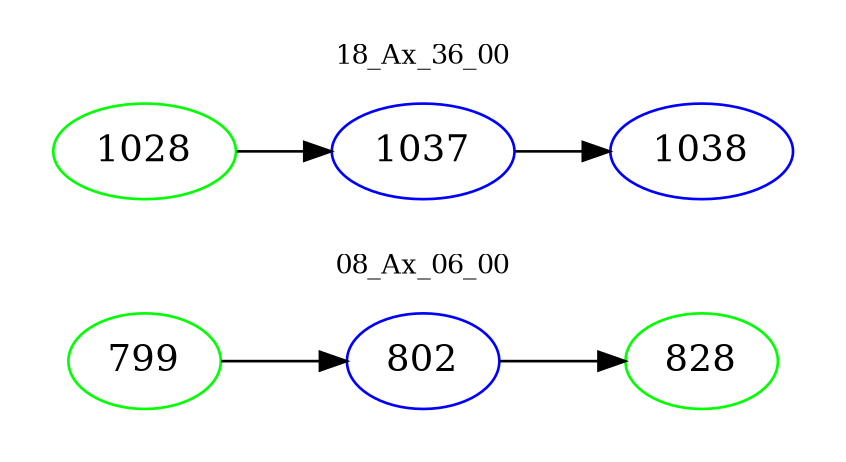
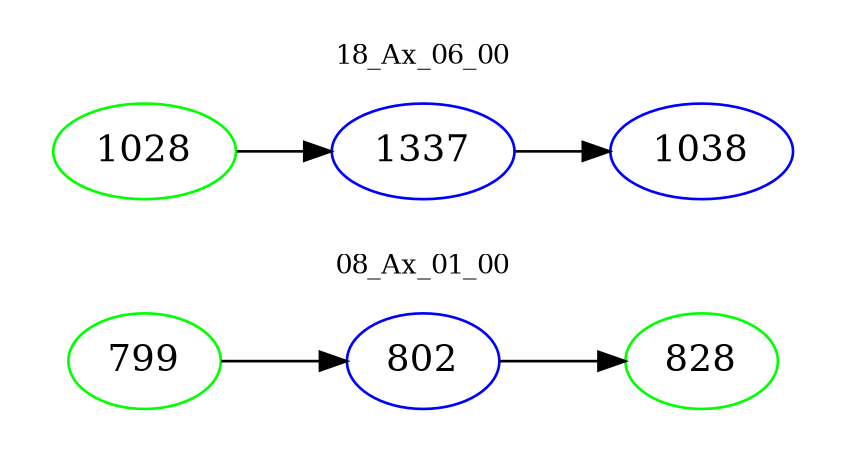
(423, 57) -> (423, 57)
(423, 151) -> (423, 151)
(423, 267) -> (423, 267)
